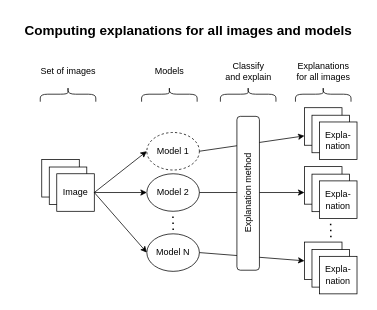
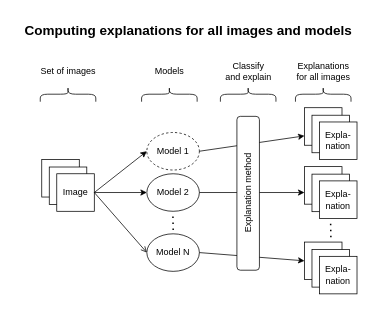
(143, 248) -> (144, 249)
